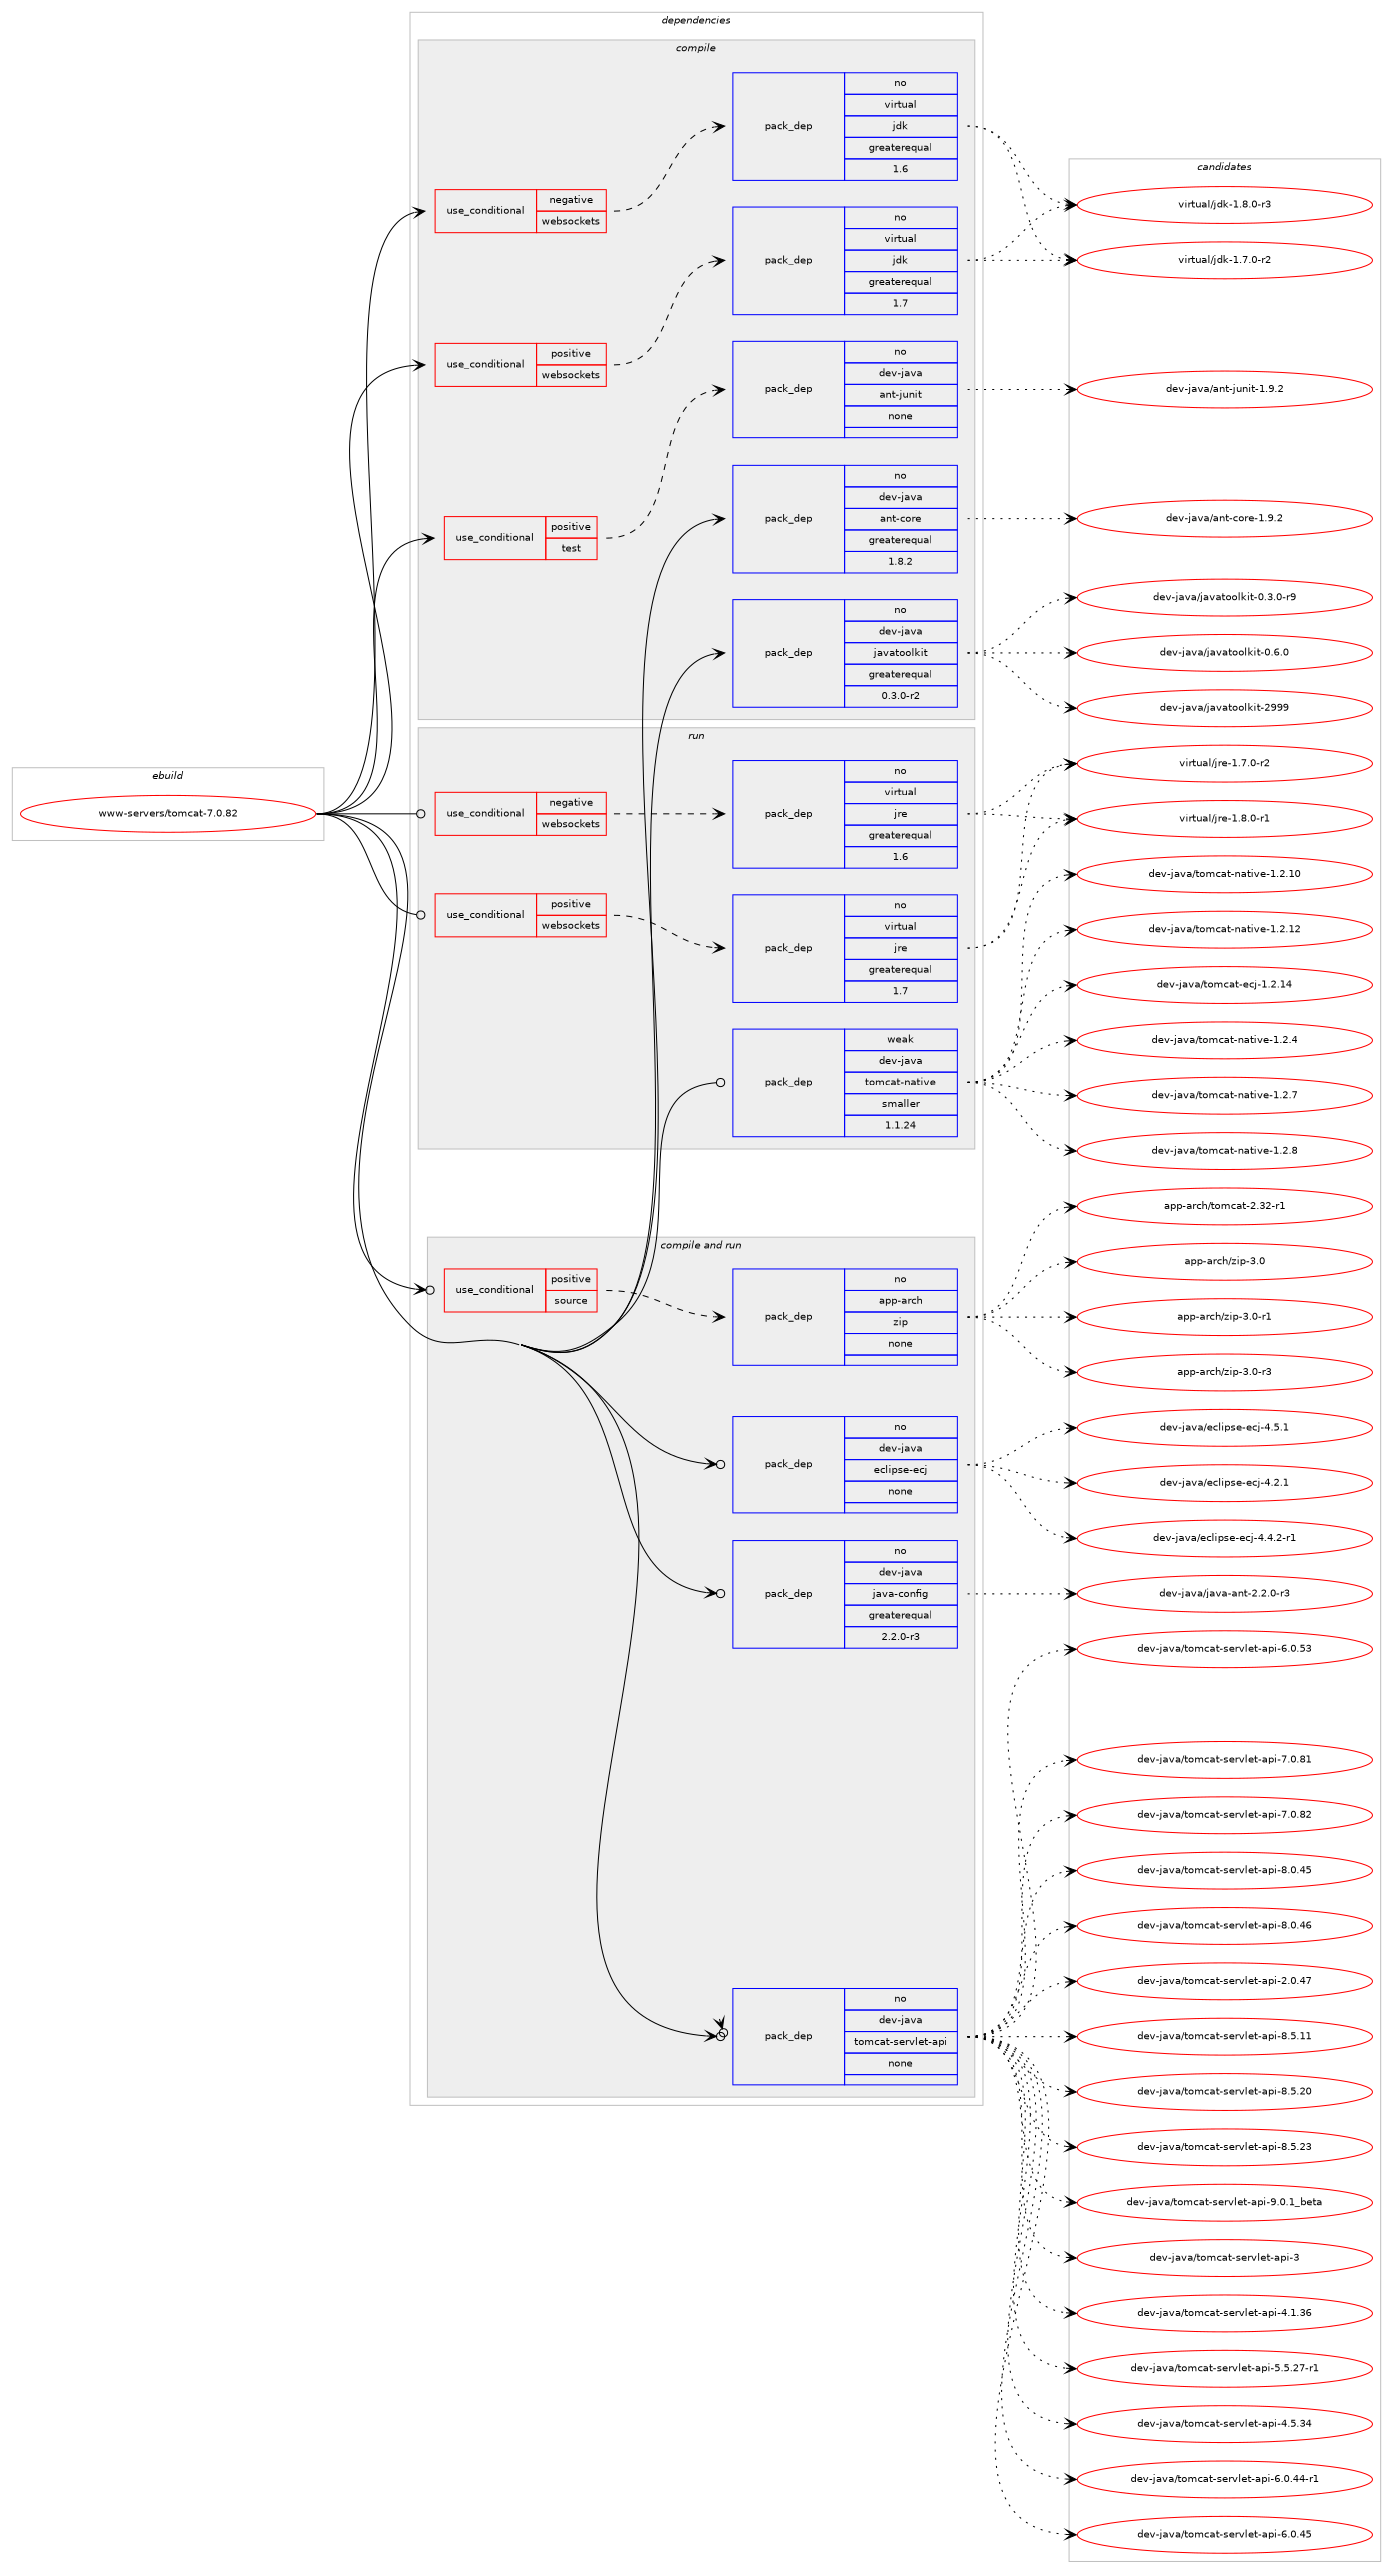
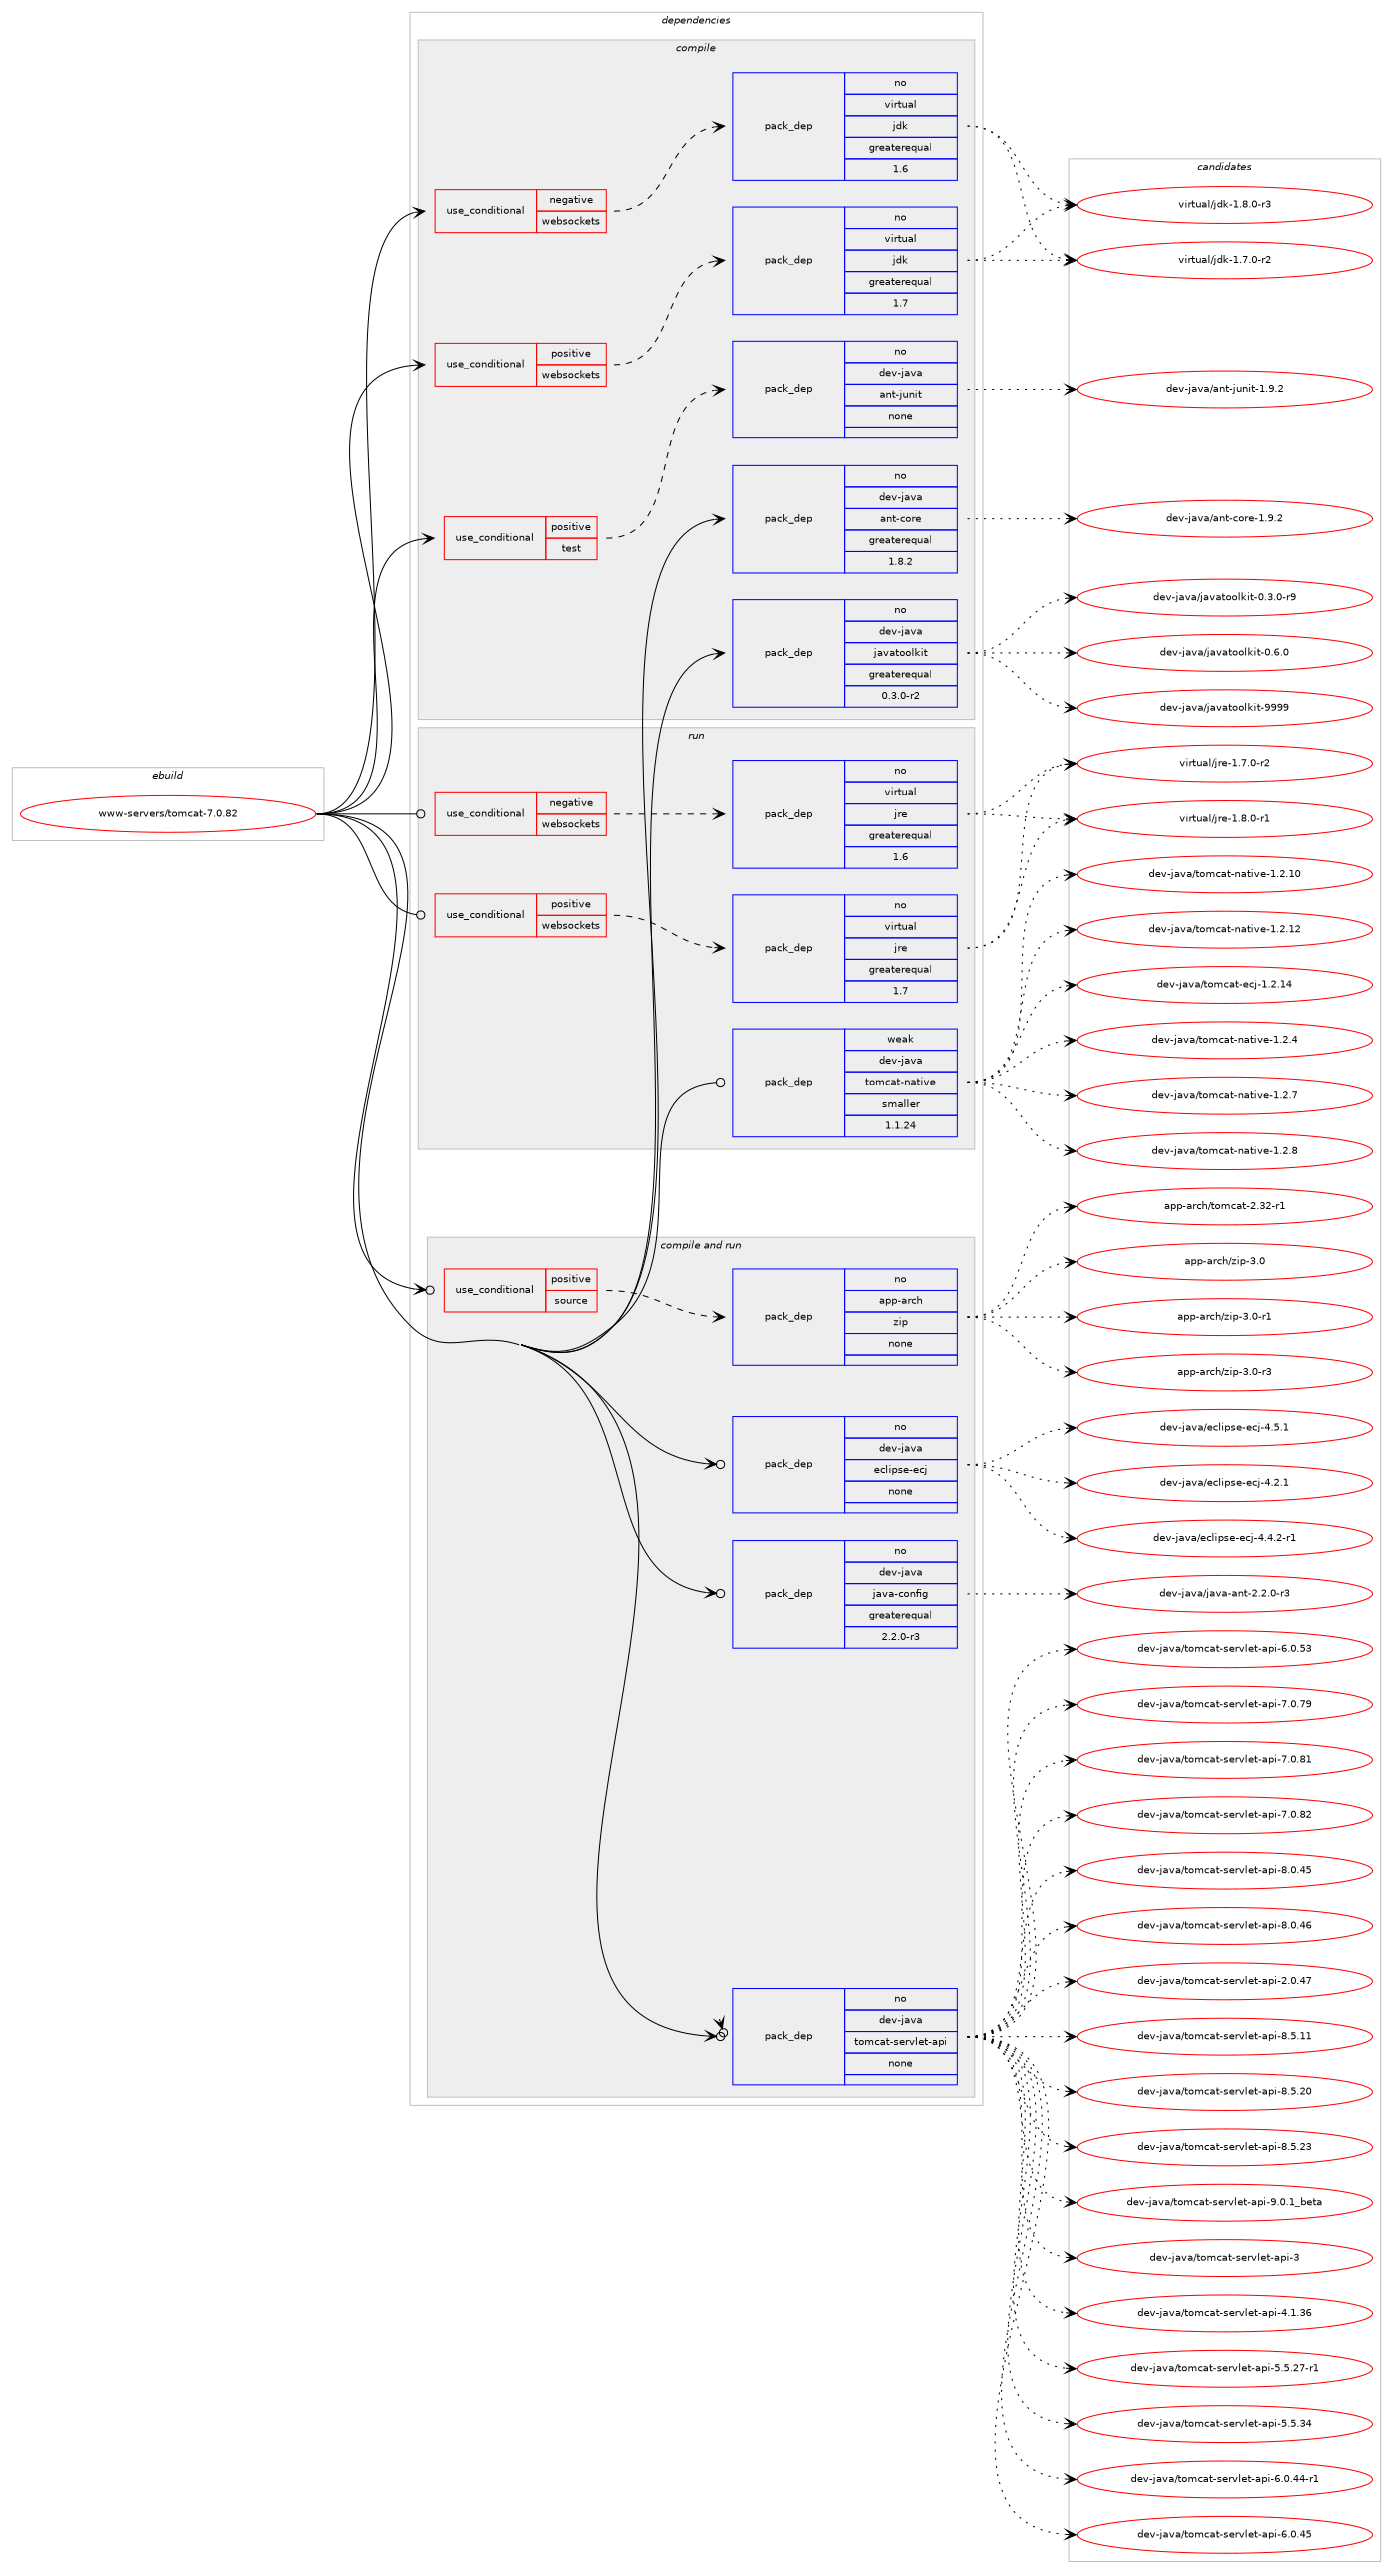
(1225, 708) -> (1225, 708)
none -> (1225, 1705)
(1225, 2424) -> (1225, 2424)
